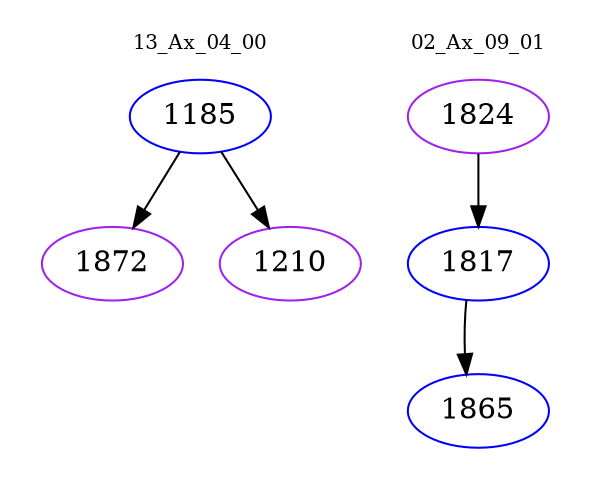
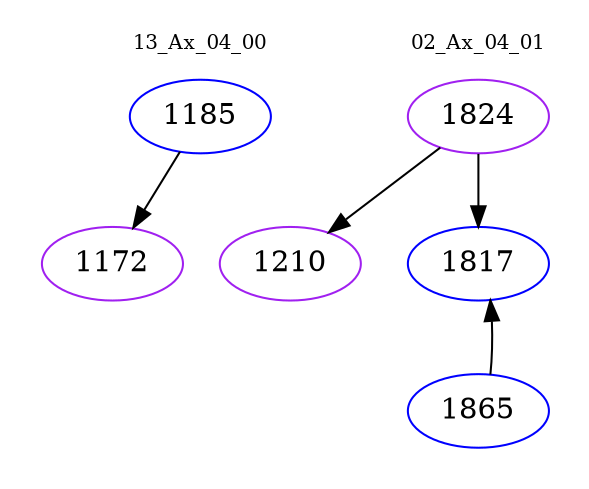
(478, 44) -> (478, 44)
(240, 181) -> (405, 174)
(112, 264) -> (112, 264)
(465, 327) -> (492, 348)
